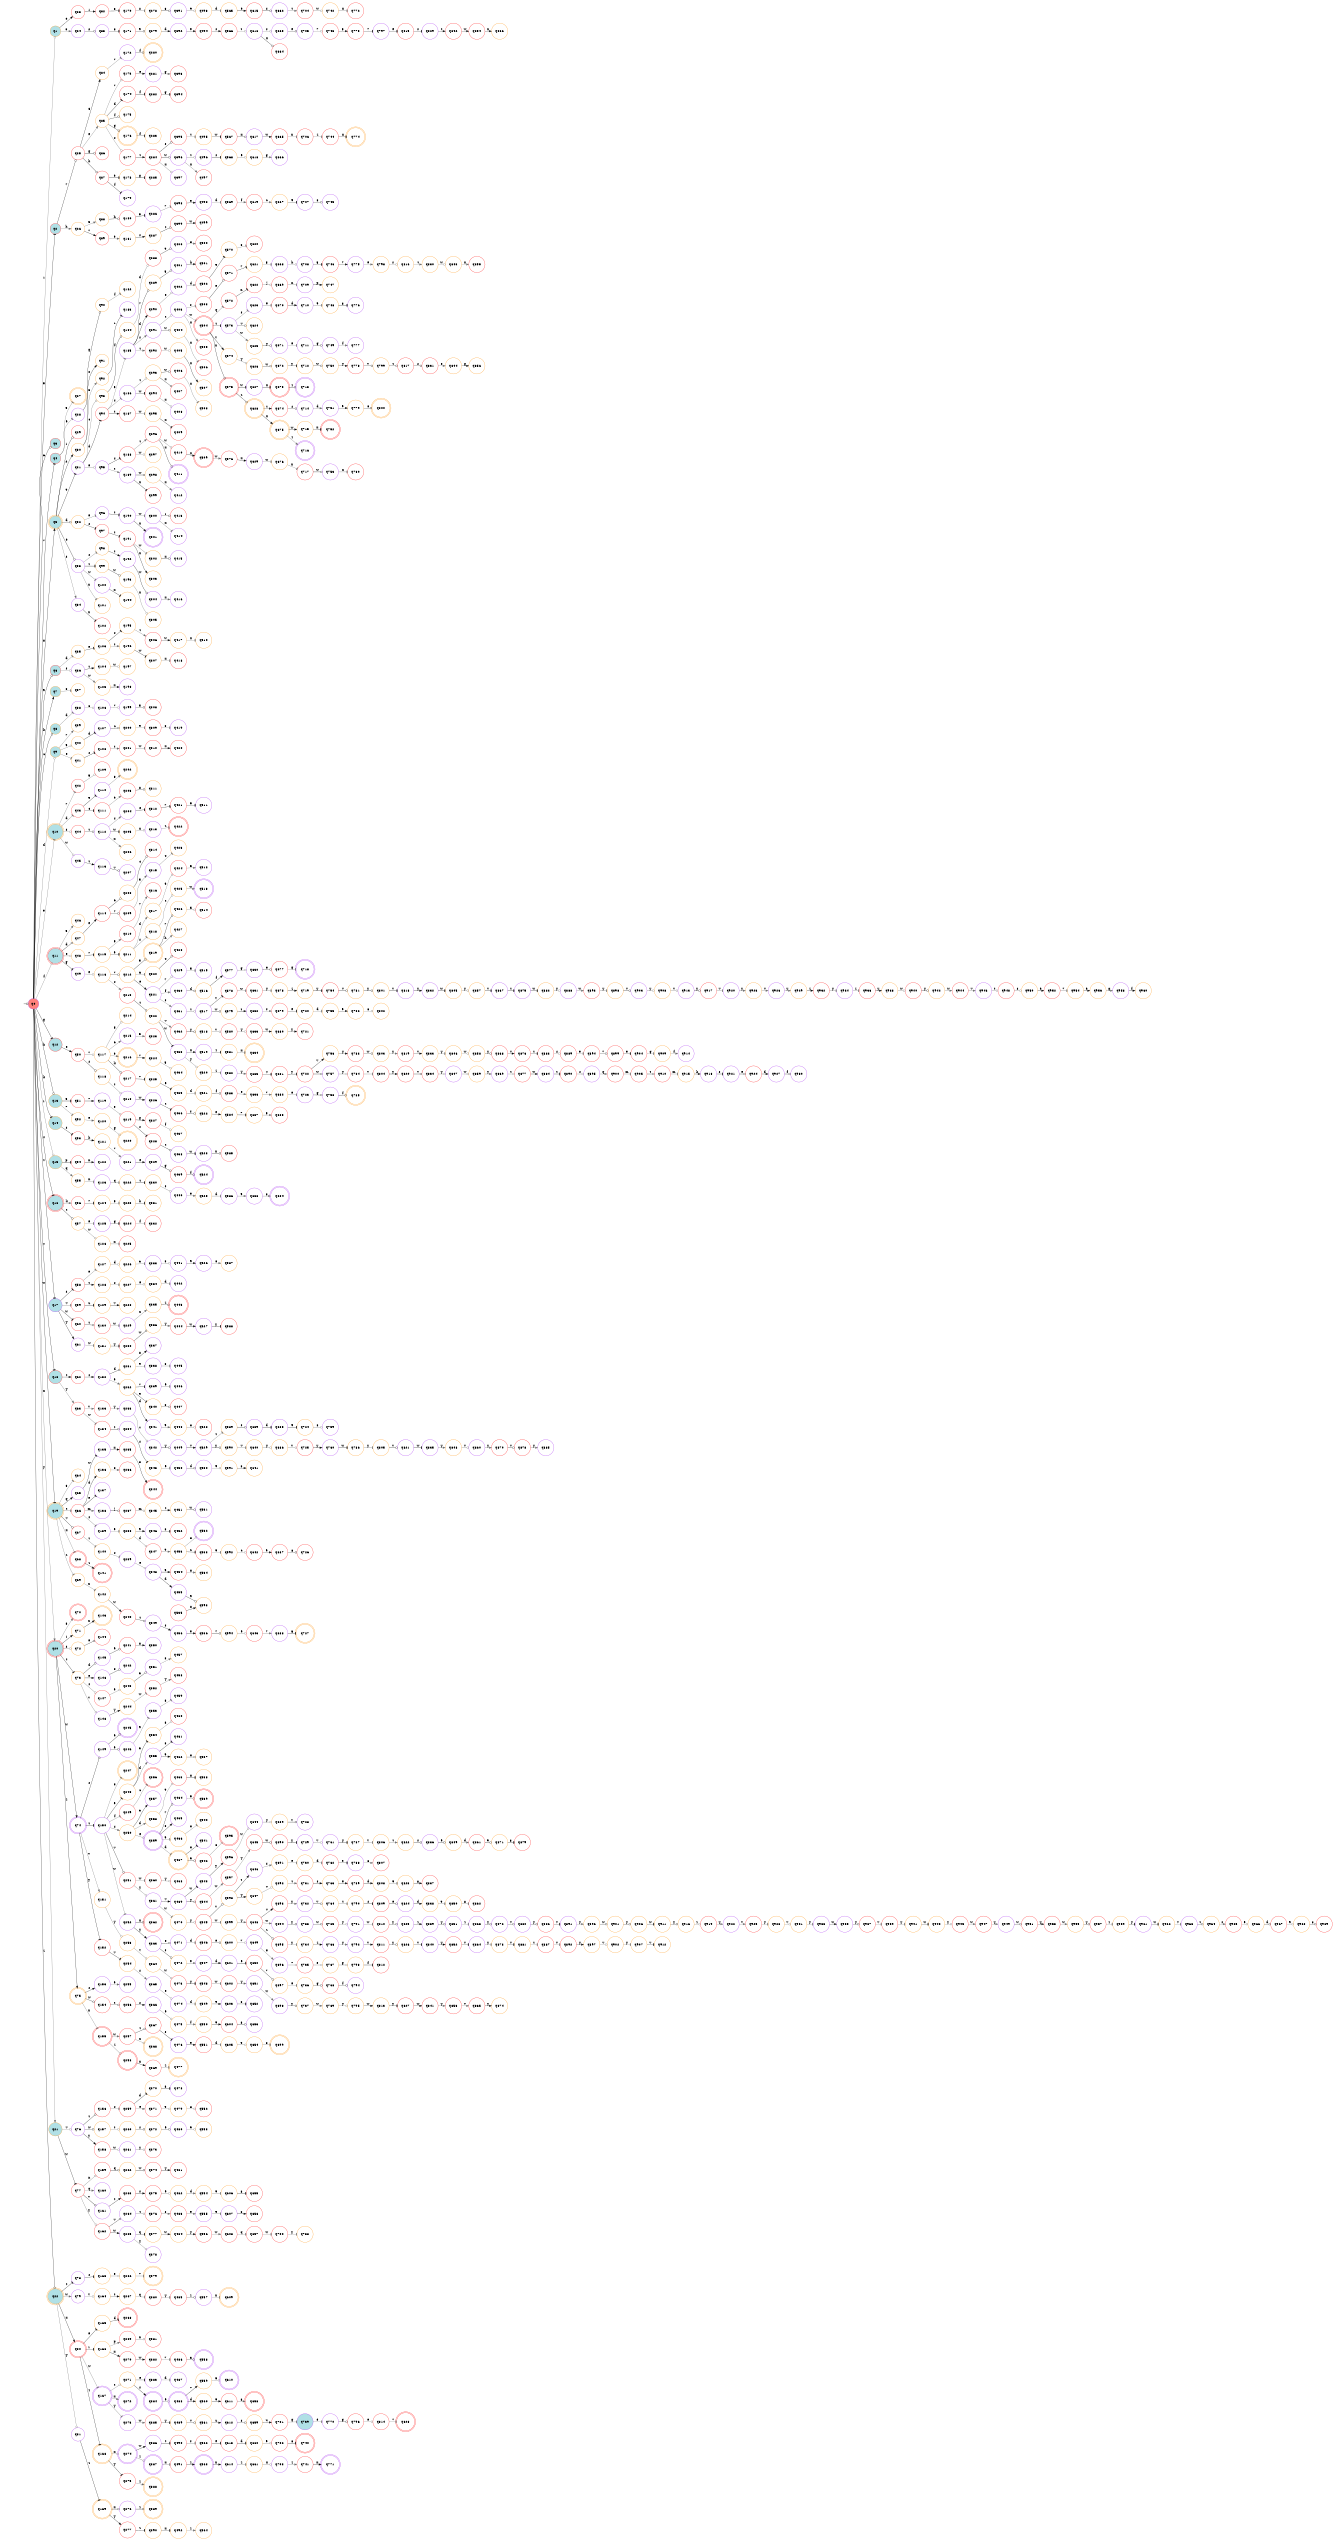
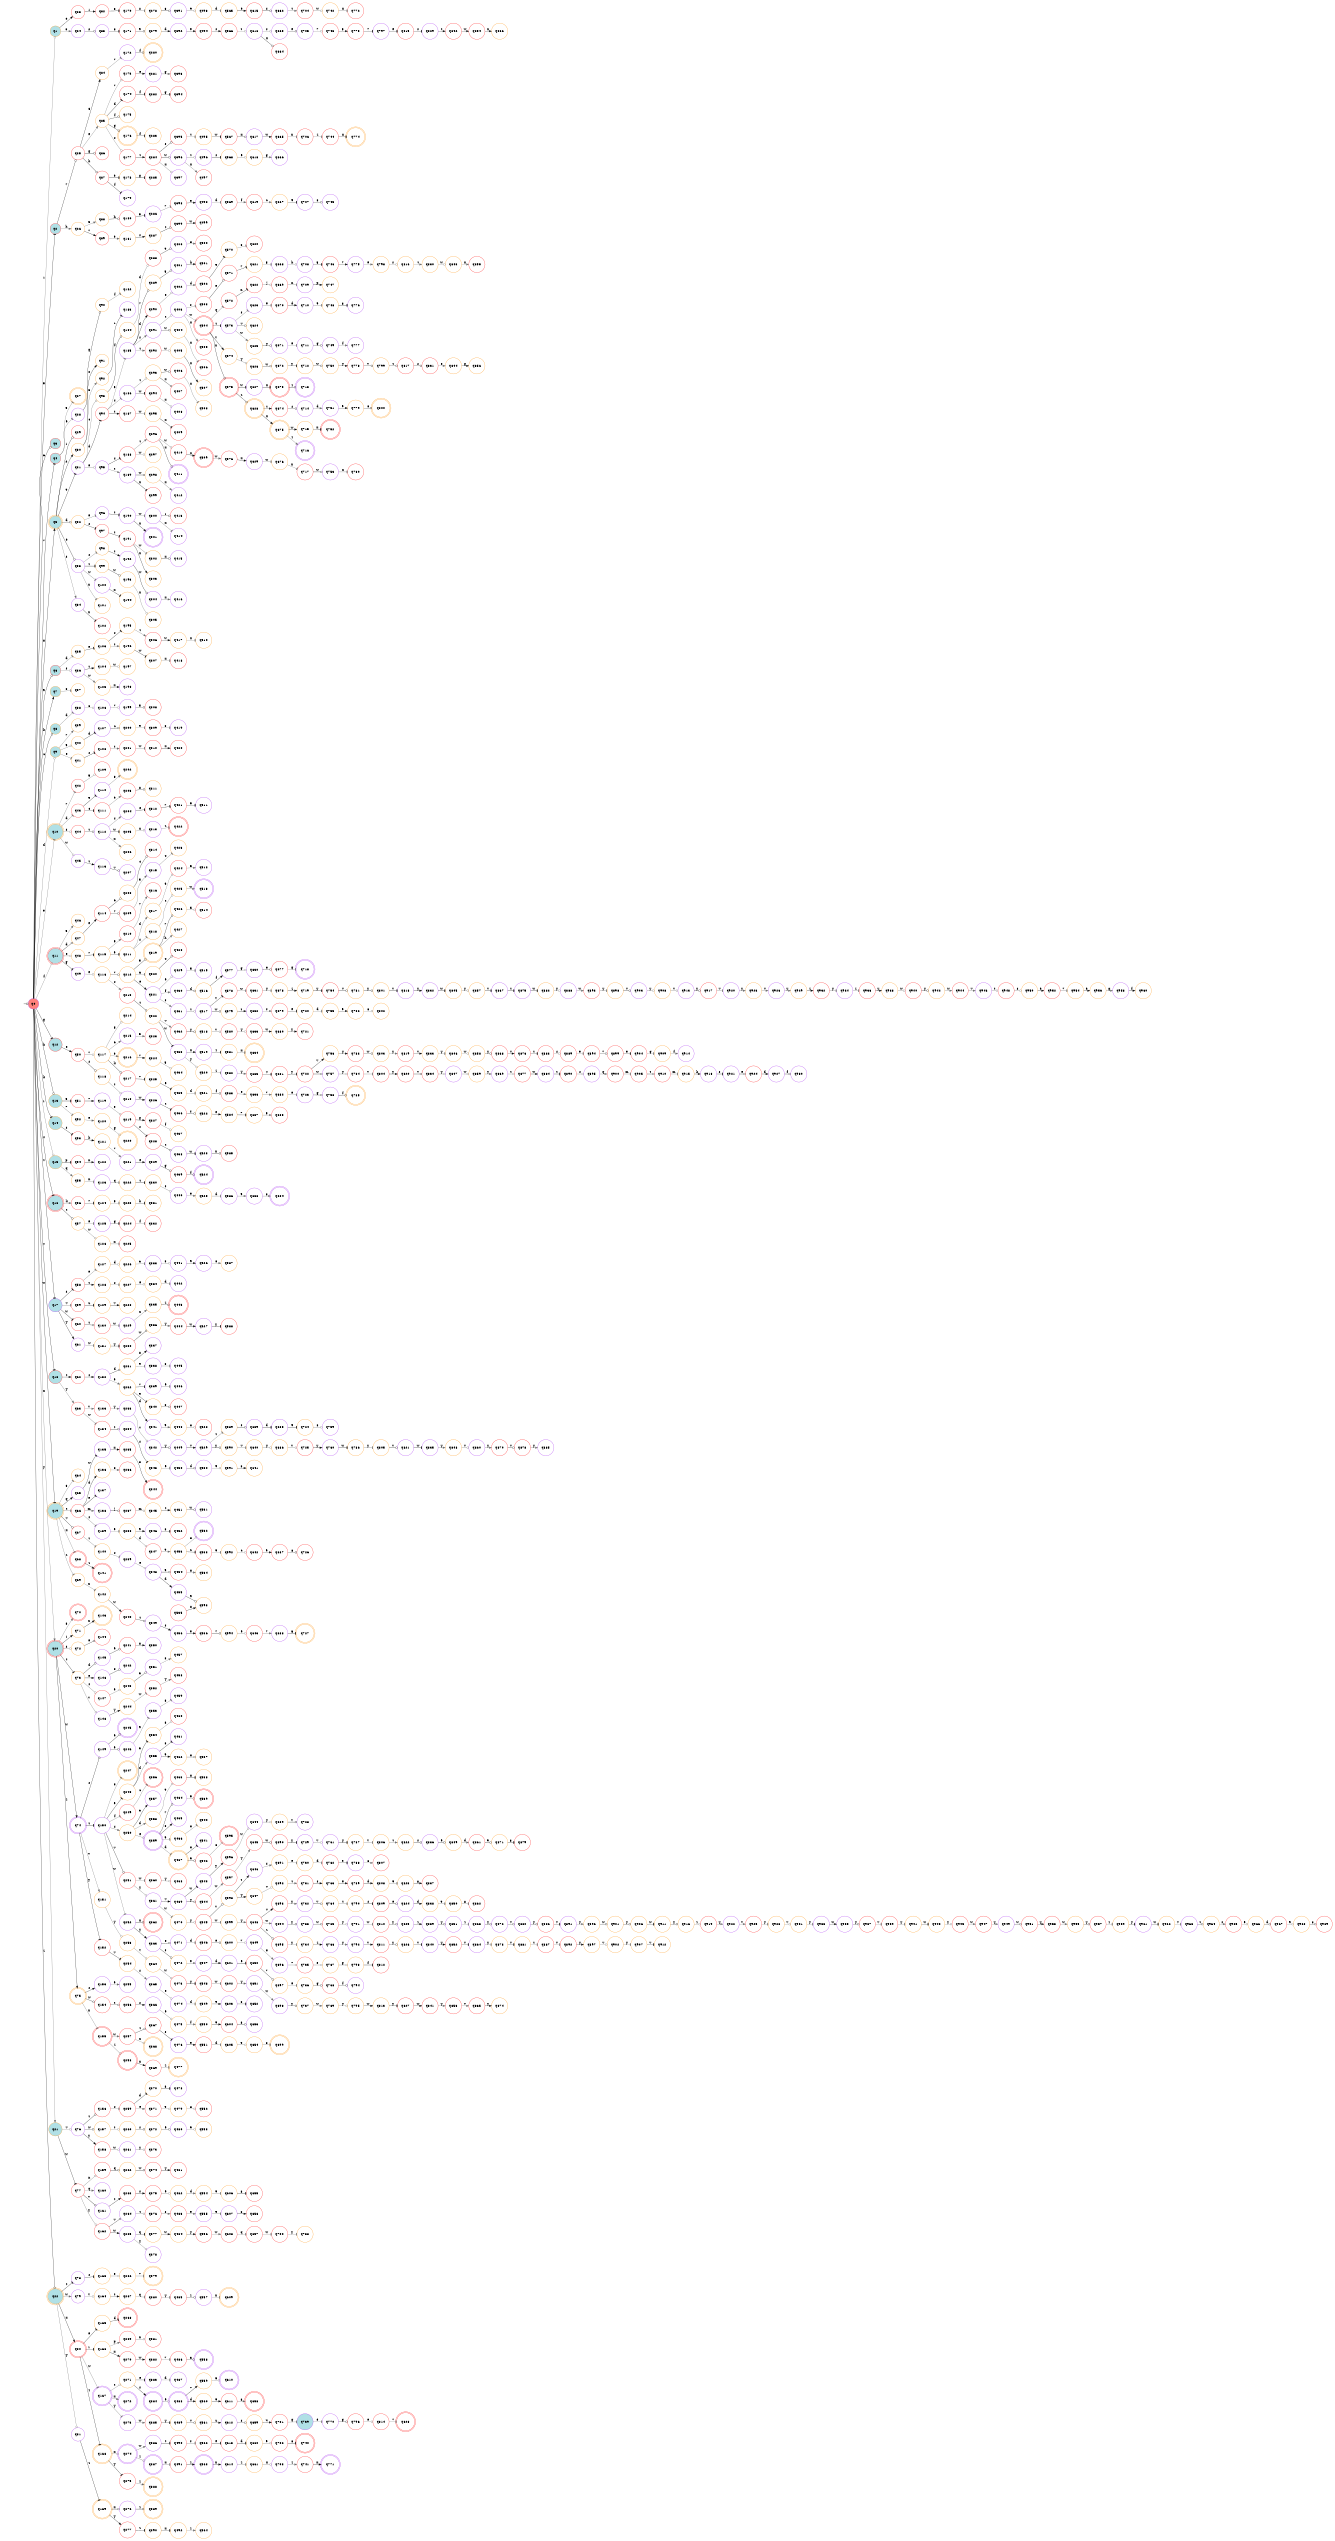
(166, 980) -> (166, 980)
(165, 1572) -> (165, 1572)
(140, 2449) -> (140, 2449)
